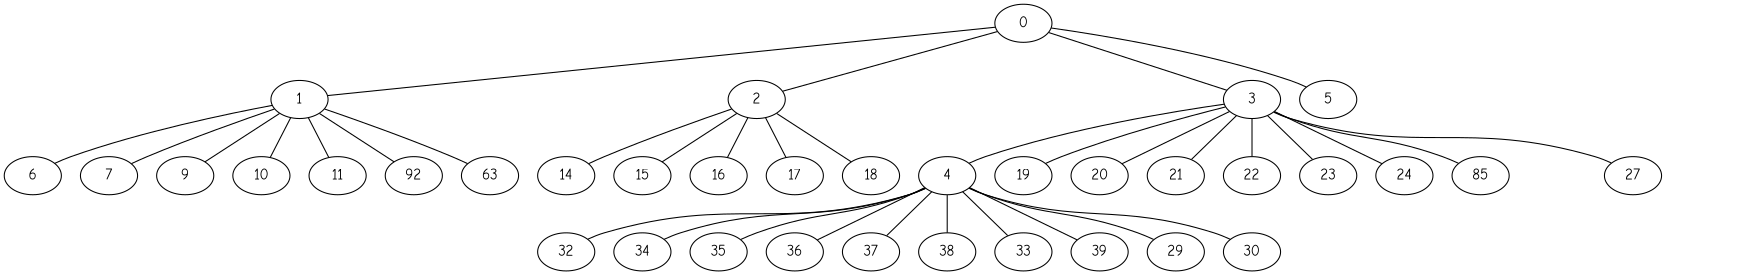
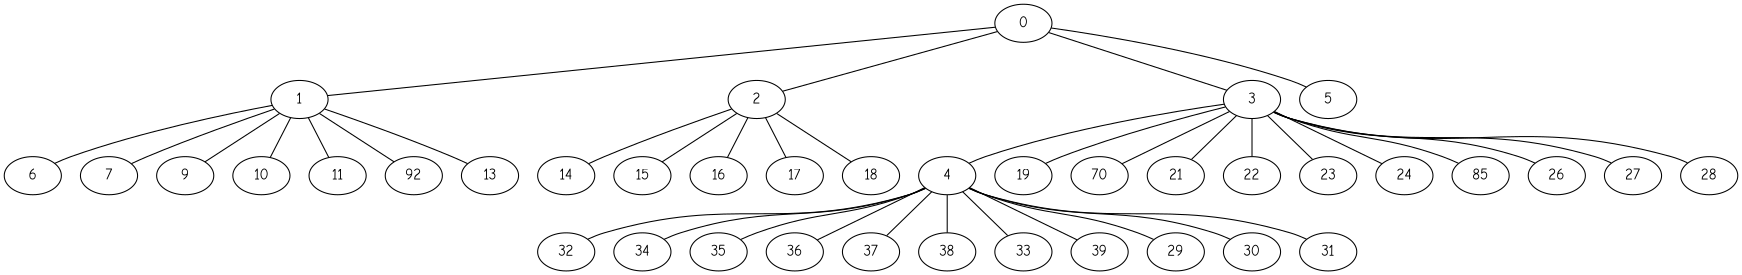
(490, 176) -> (490, 176)
(1100, 176) -> (1100, 176)
none -> (1557, 176)
none -> (1709, 176)
none -> (1328, 252)
